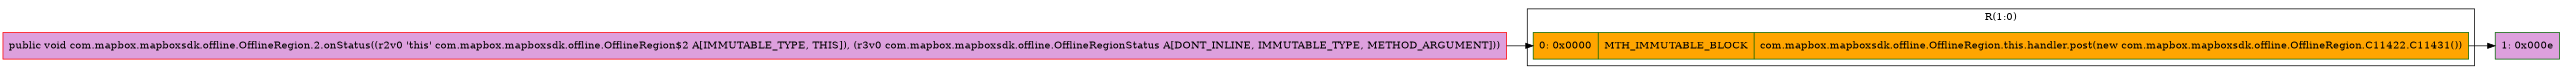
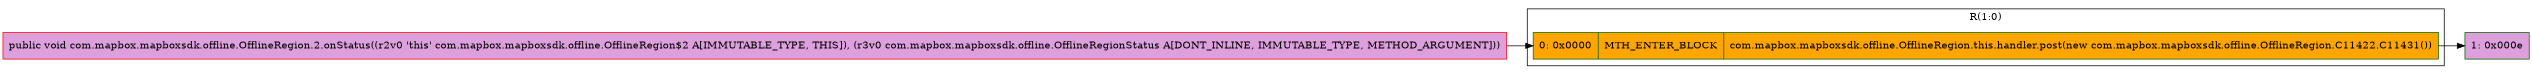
(1676, 45) -> (1661, 45)
